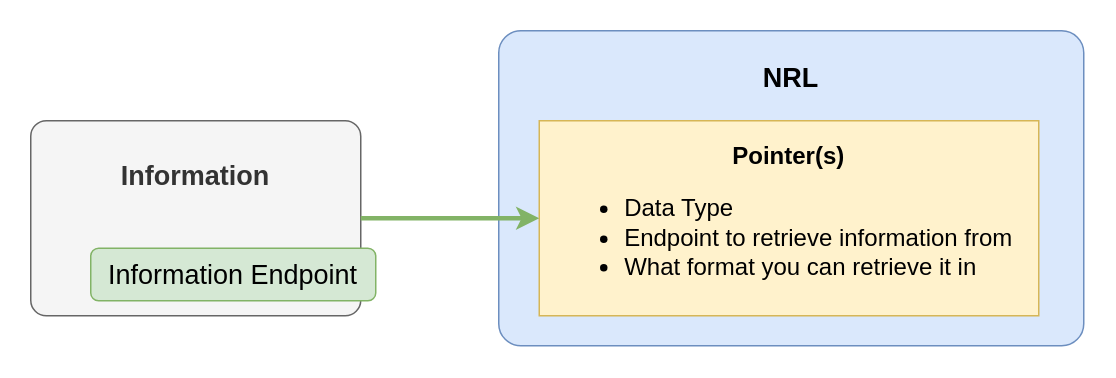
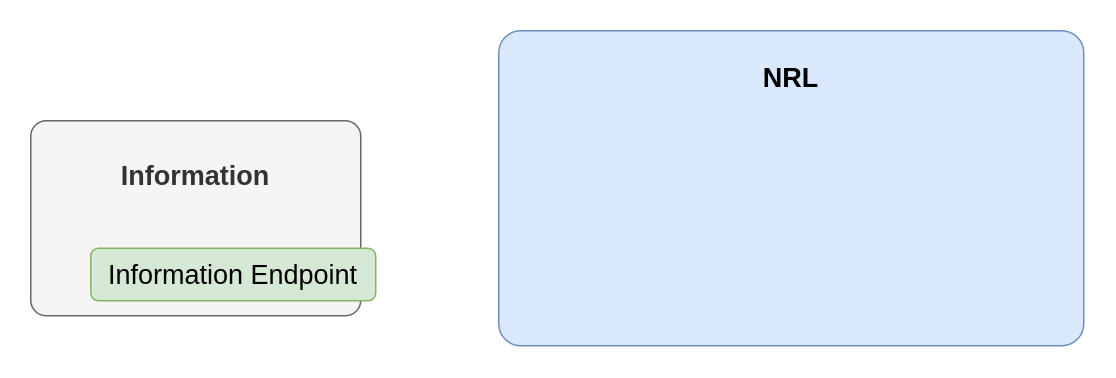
(442, 218) -> none
(789, 218) -> none
